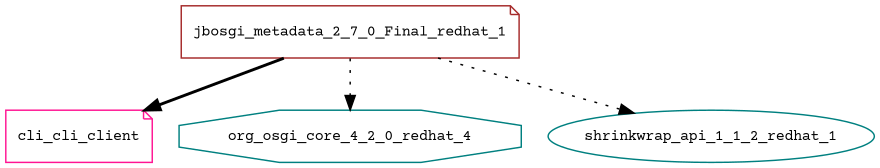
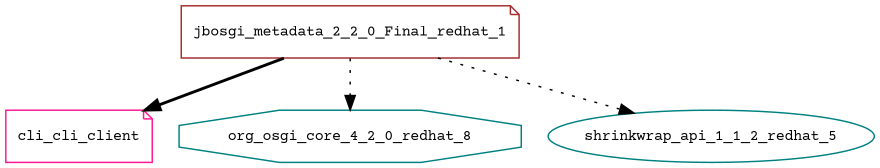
(350, 32) -> (350, 32)
(350, 136) -> (350, 136)
(711, 136) -> (711, 136)
